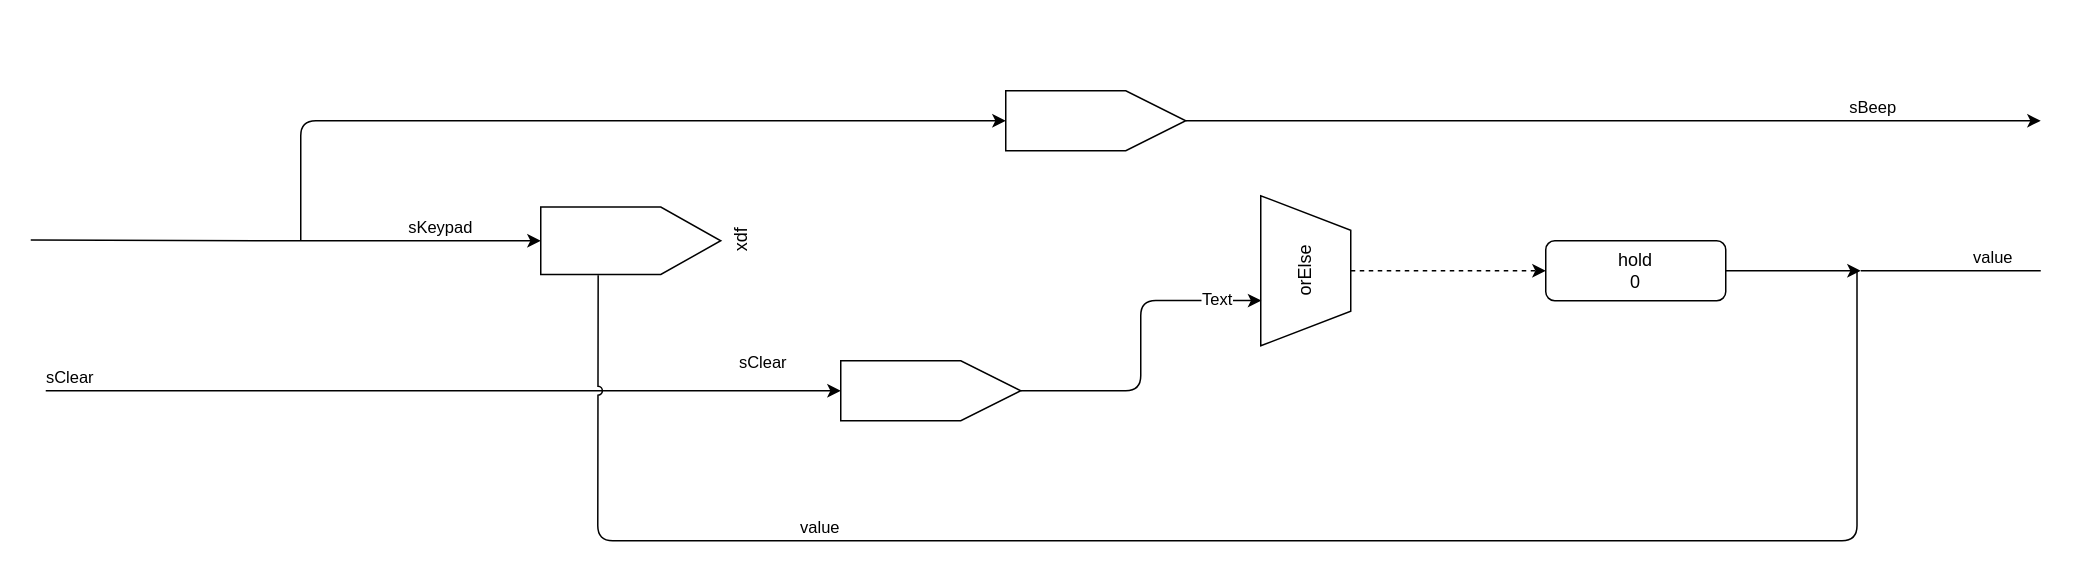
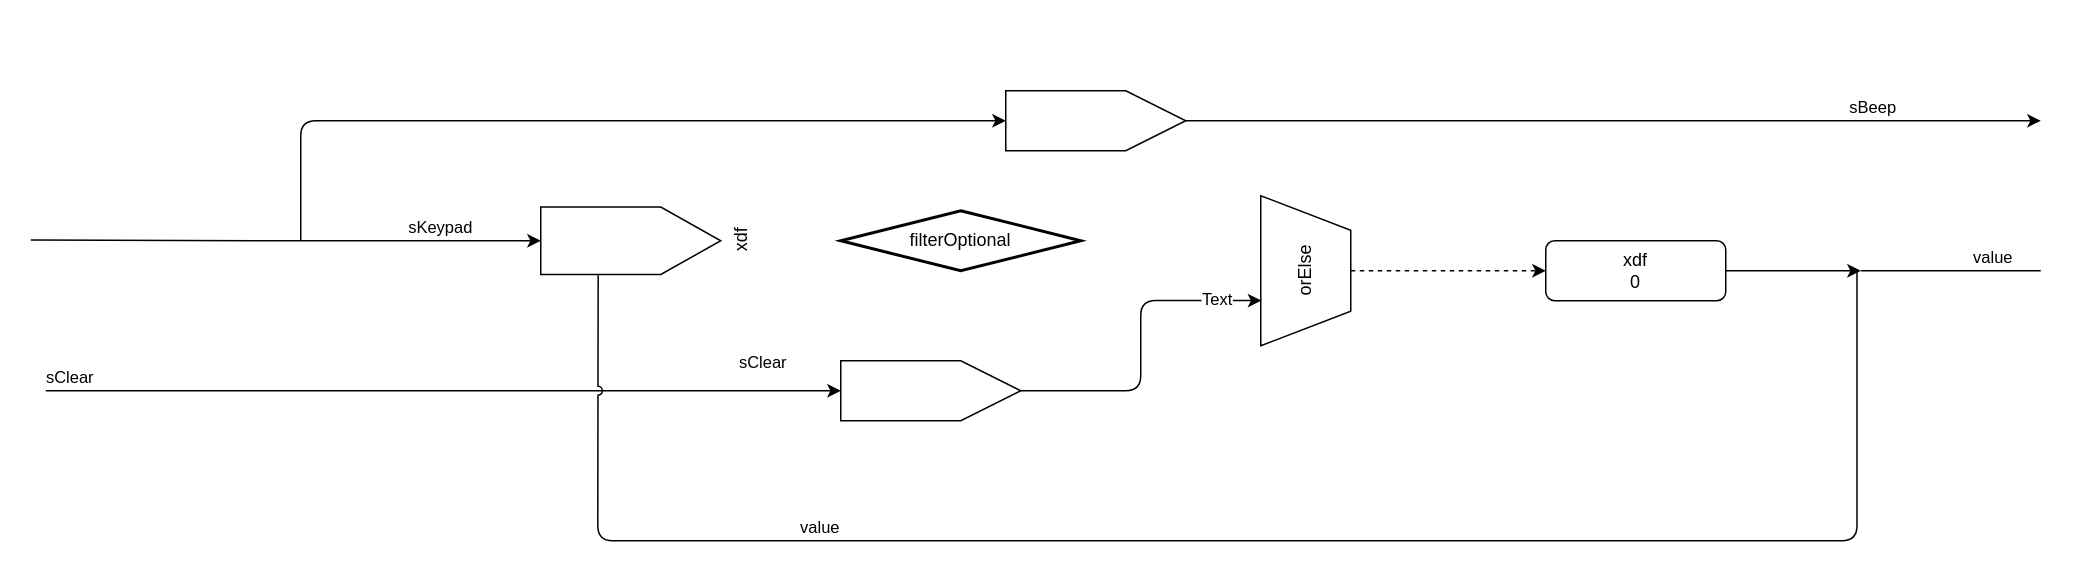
none -> (961, 241)
(1636, 271) -> (1636, 271)
